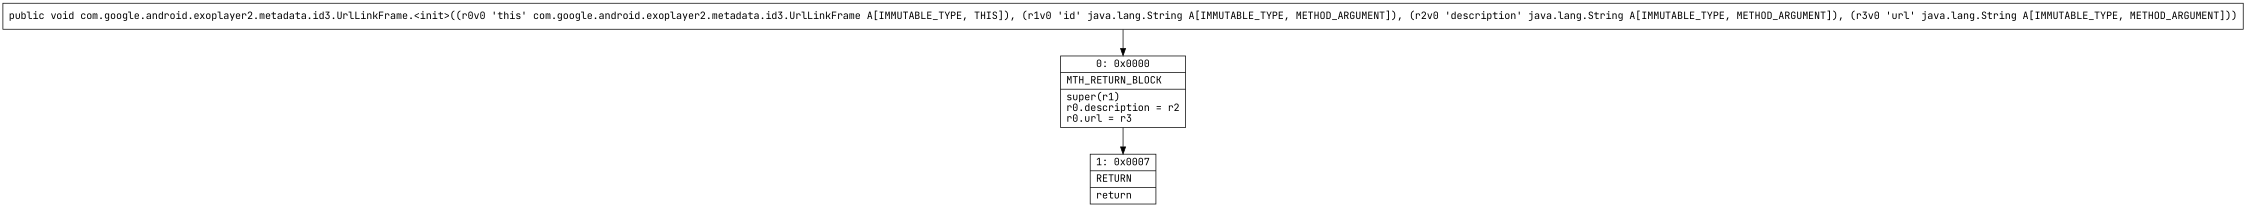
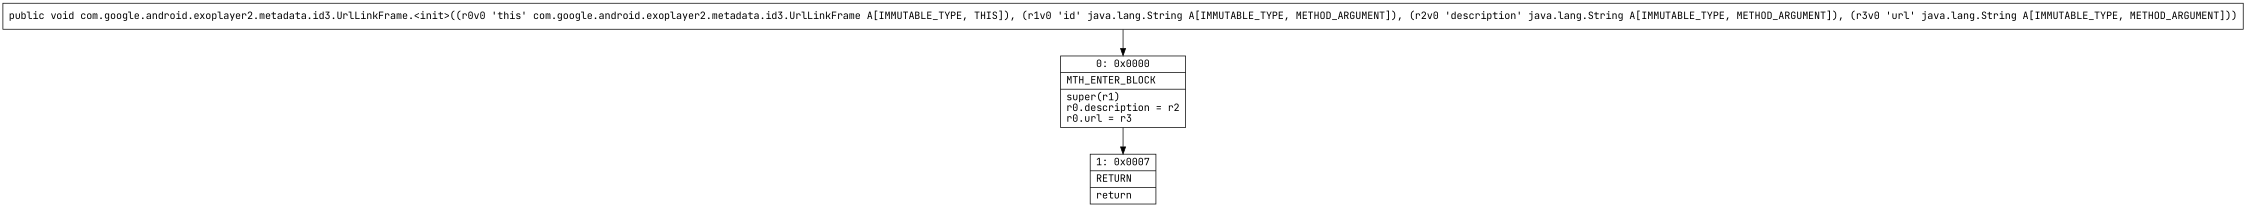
(1114, 81) -> (1111, 81)
